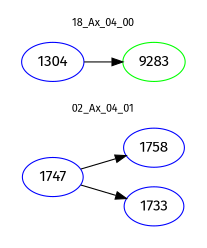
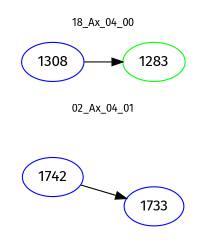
(53, 62) -> (53, 62)
(154, 62) -> (154, 62)
(154, 148) -> none
(53, 177) -> (53, 177)
